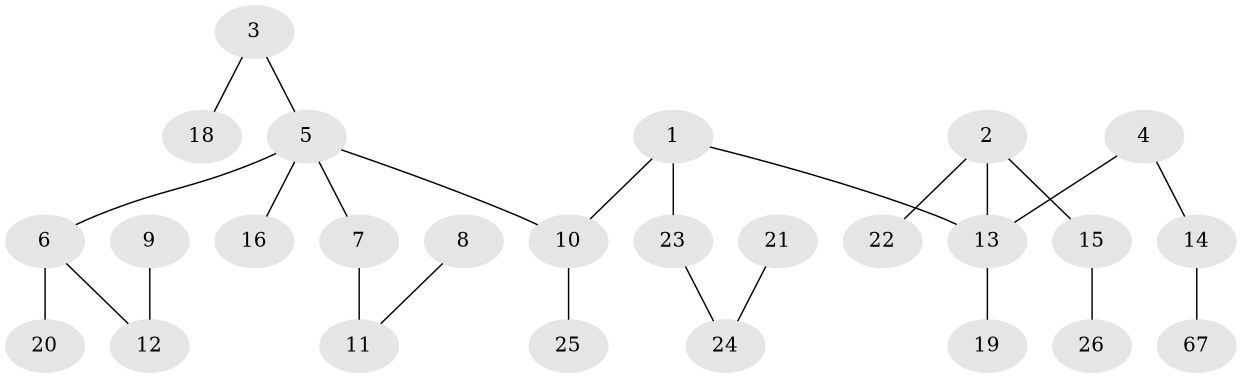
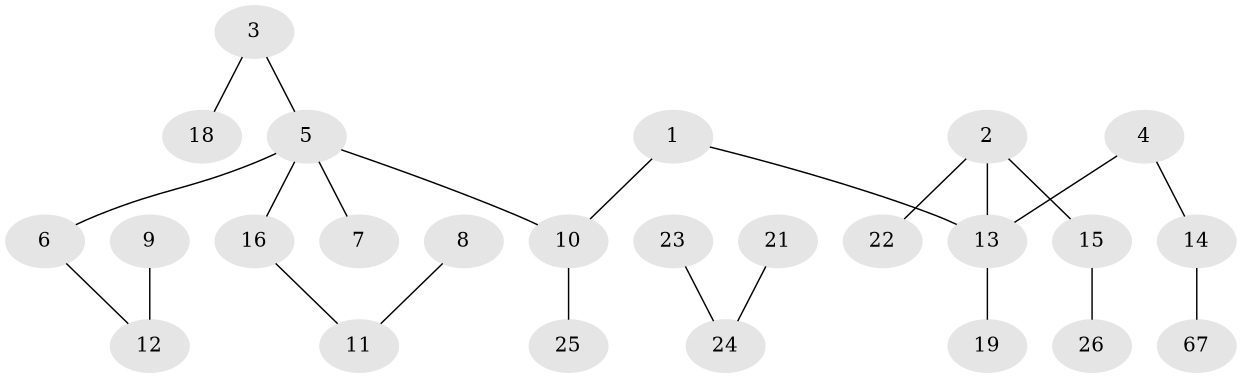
(673, 189) -> none
(359, 294) -> (307, 294)
(45, 346) -> none
